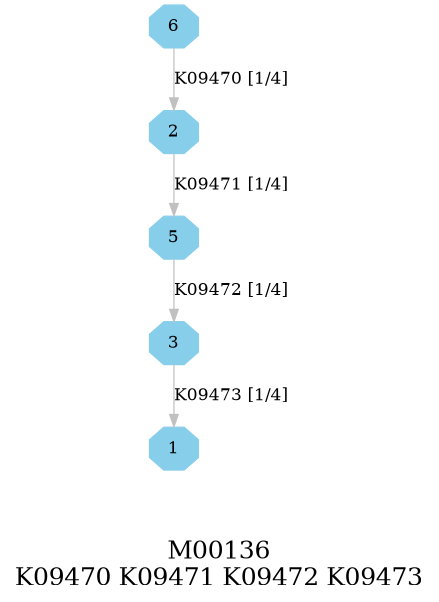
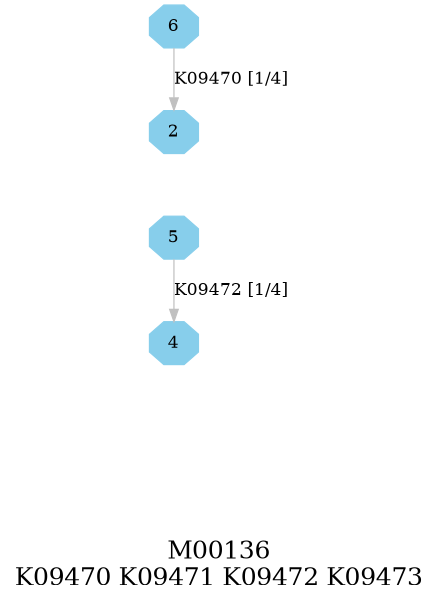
(174, 179) -> none
(174, 343) -> (174, 343)
(174, 449) -> none
